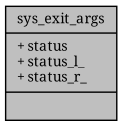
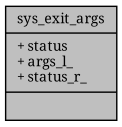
(51, 62) -> (45, 62)
